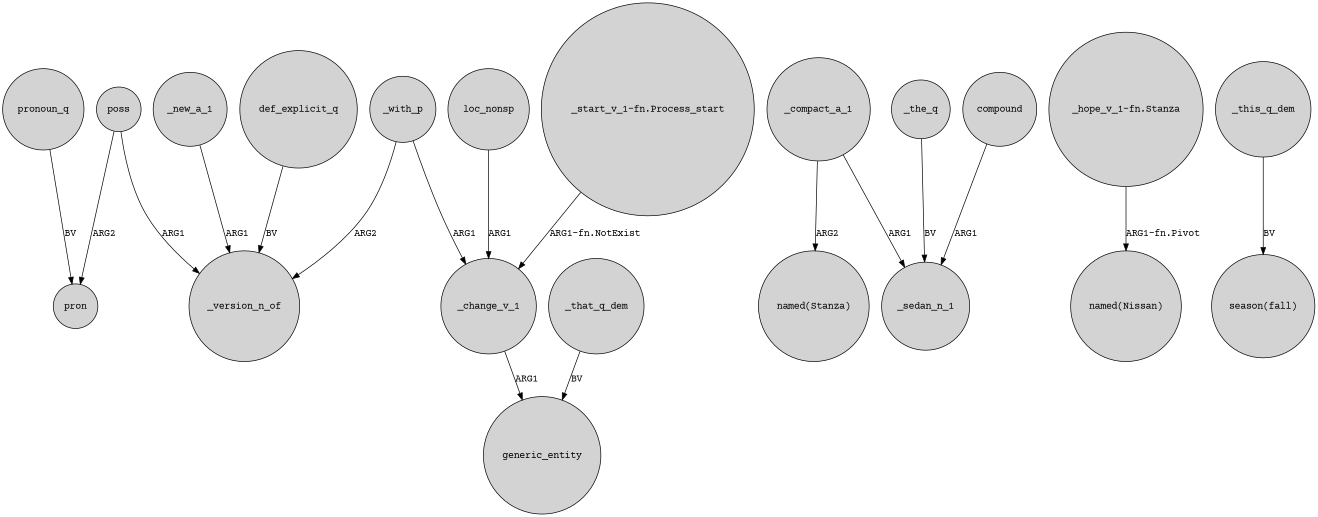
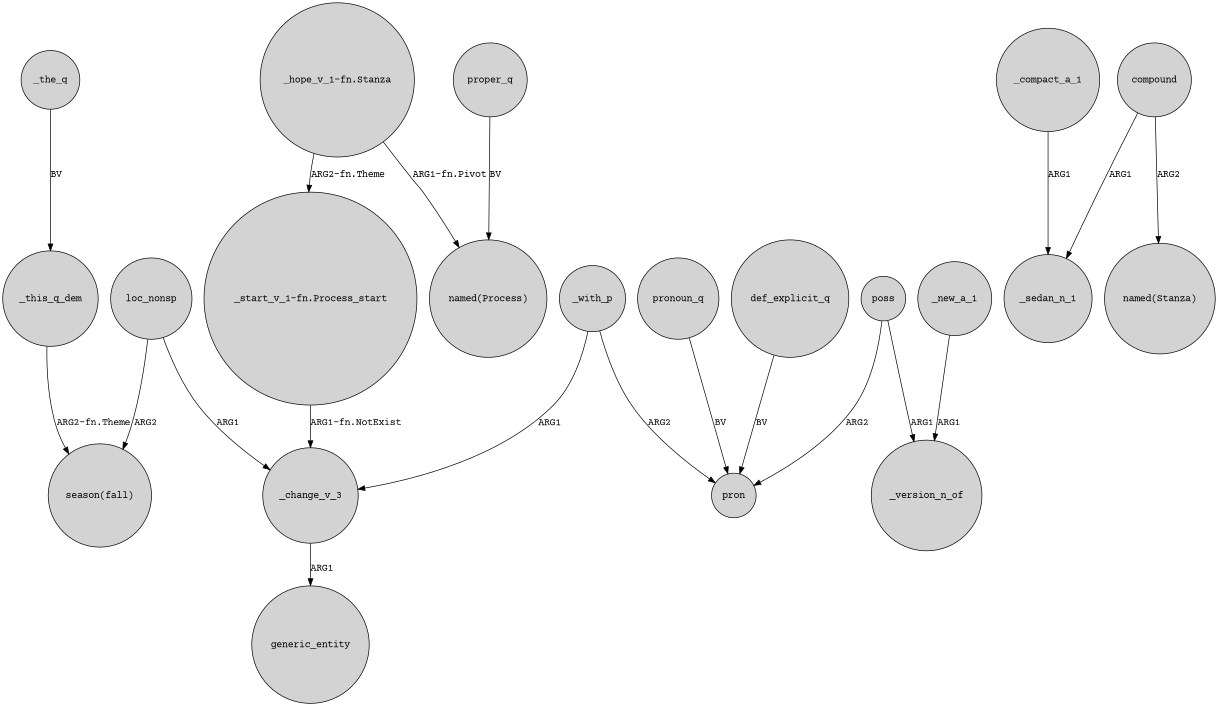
none -> (490, 80)
none -> (311, 169)
(923, 197) -> (50, 177)
(816, 202) -> (1157, 177)
(272, 206) -> (758, 411)
(362, 219) -> (640, 416)
(1269, 233) -> (94, 423)
(489, 306) -> (310, 495)
(596, 306) -> none
(1126, 306) -> (488, 299)
none -> (140, 392)
